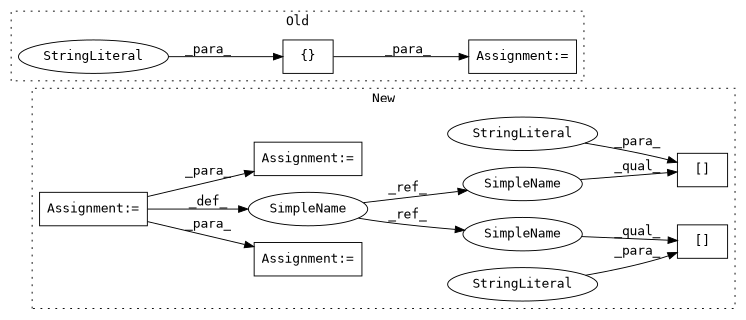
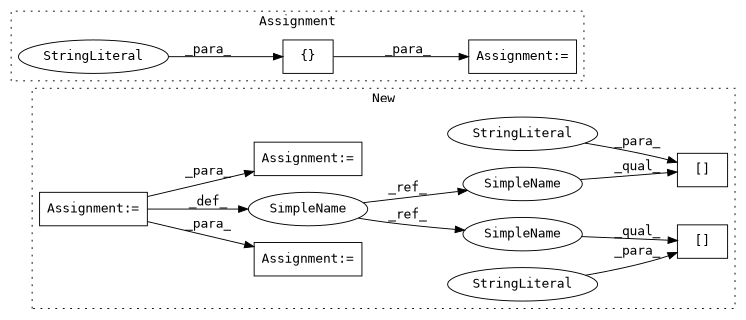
(298, 22) -> (298, 22)
